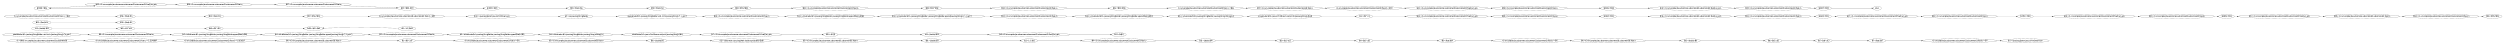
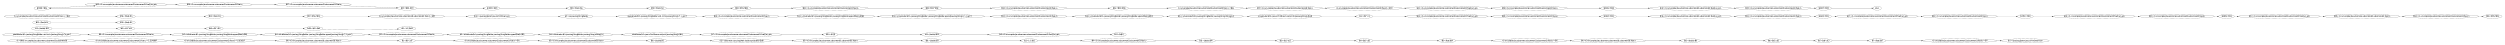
(361, 28) -> (360, 29)
